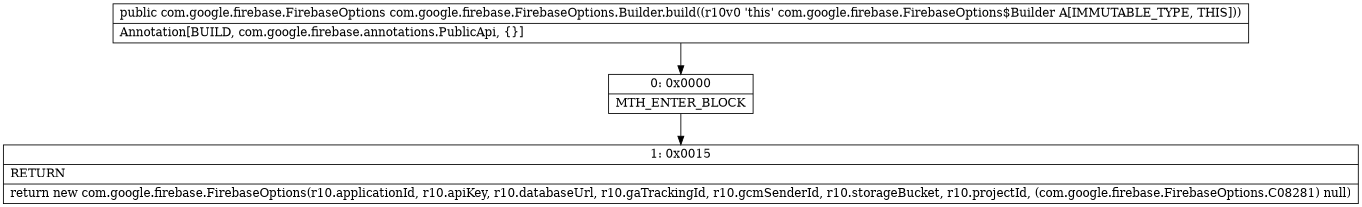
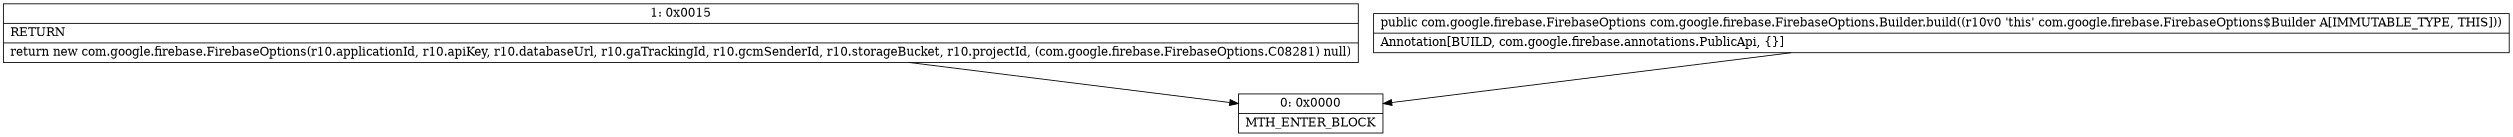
(681, 125) -> (1069, 83)
